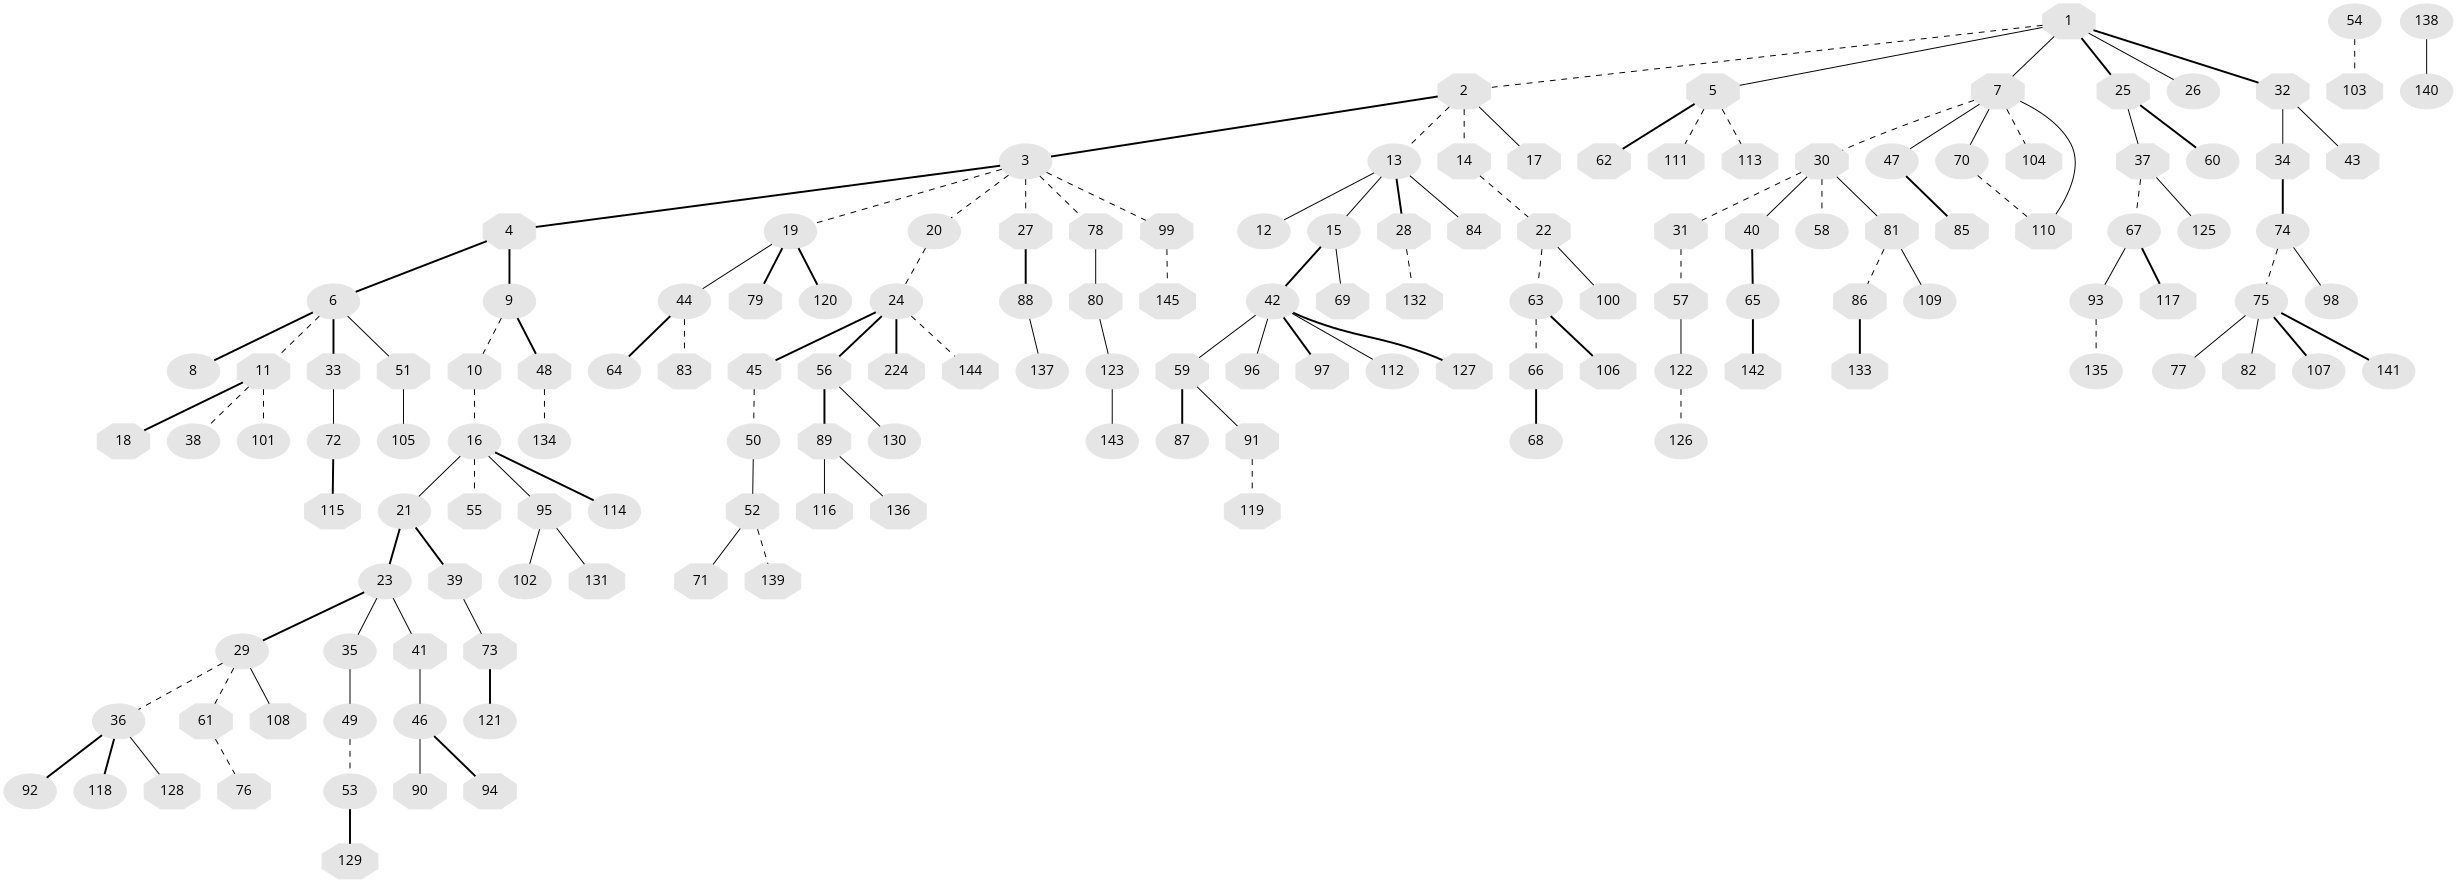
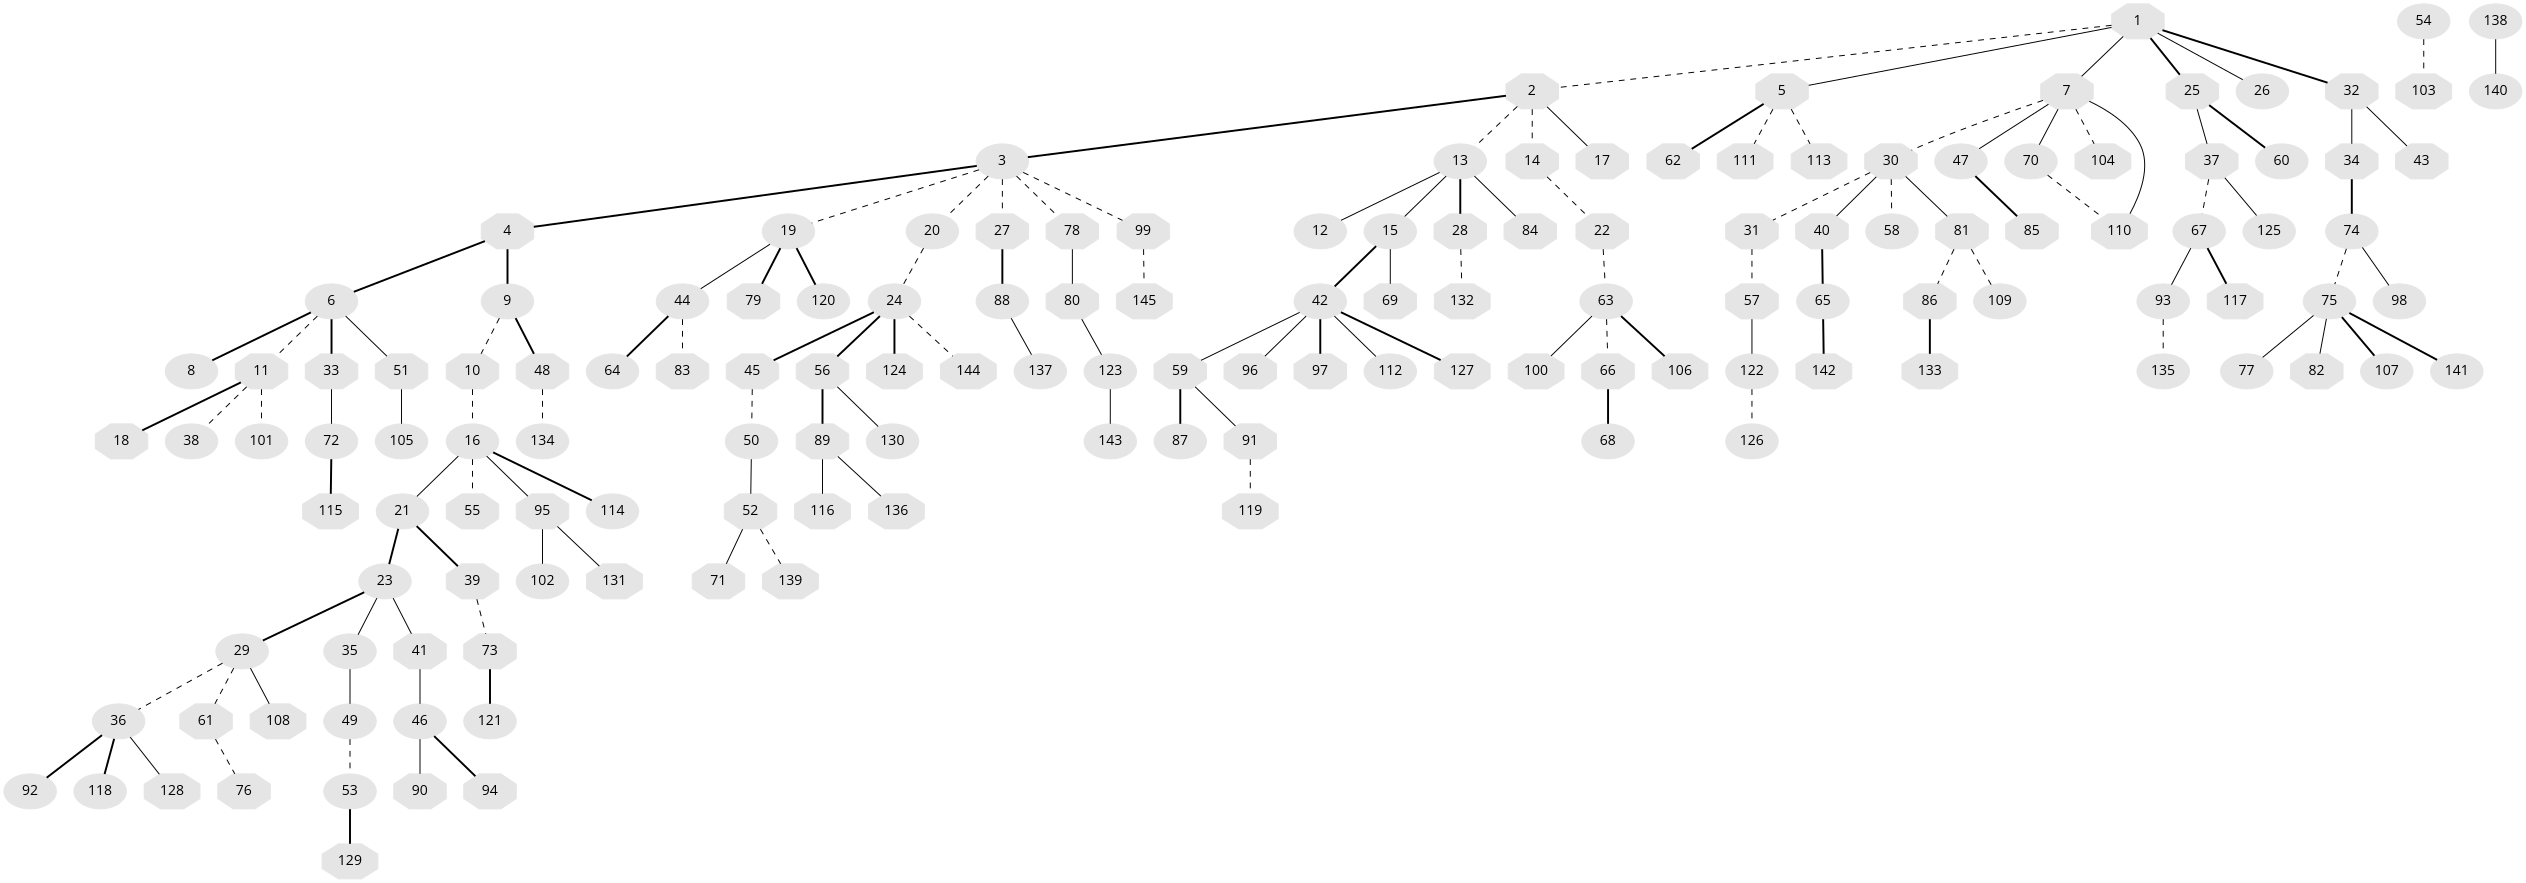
(1576, 266) -> (1571, 336)
(1911, 267) -> (1981, 267)
(896, 371) -> (894, 371)
(473, 616) -> (481, 616)
